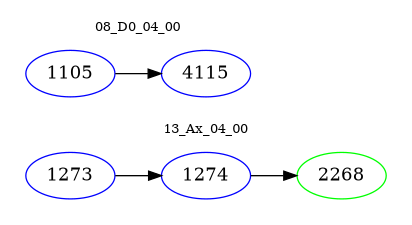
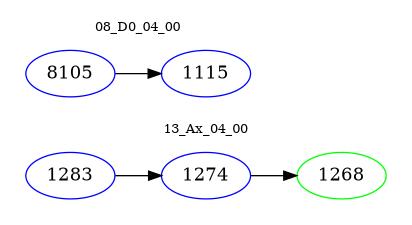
(70, 74) -> (70, 74)
(206, 74) -> (206, 74)
(70, 176) -> (70, 176)
(342, 176) -> (342, 176)
